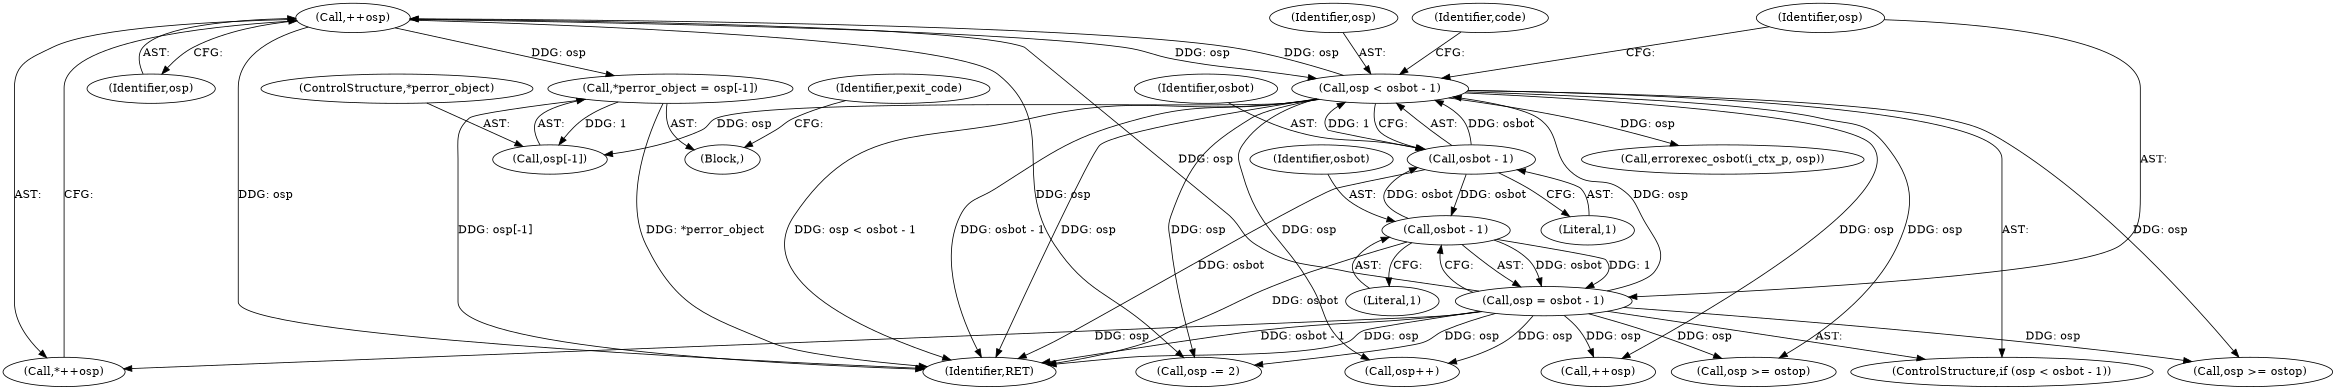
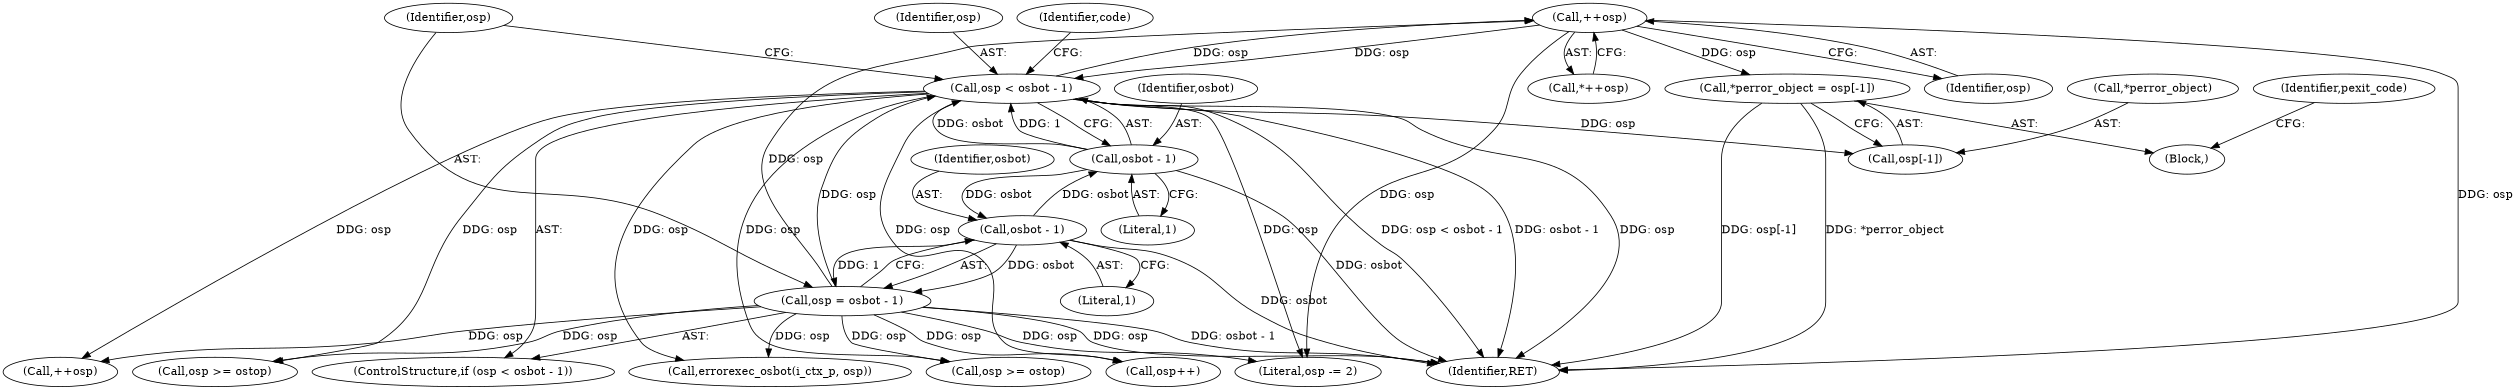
(397, 89) -> (2153, 89)
(606, 124) -> (1871, 124)
(807, 342) -> (777, 328)
(1199, 372) -> (1308, 372)
